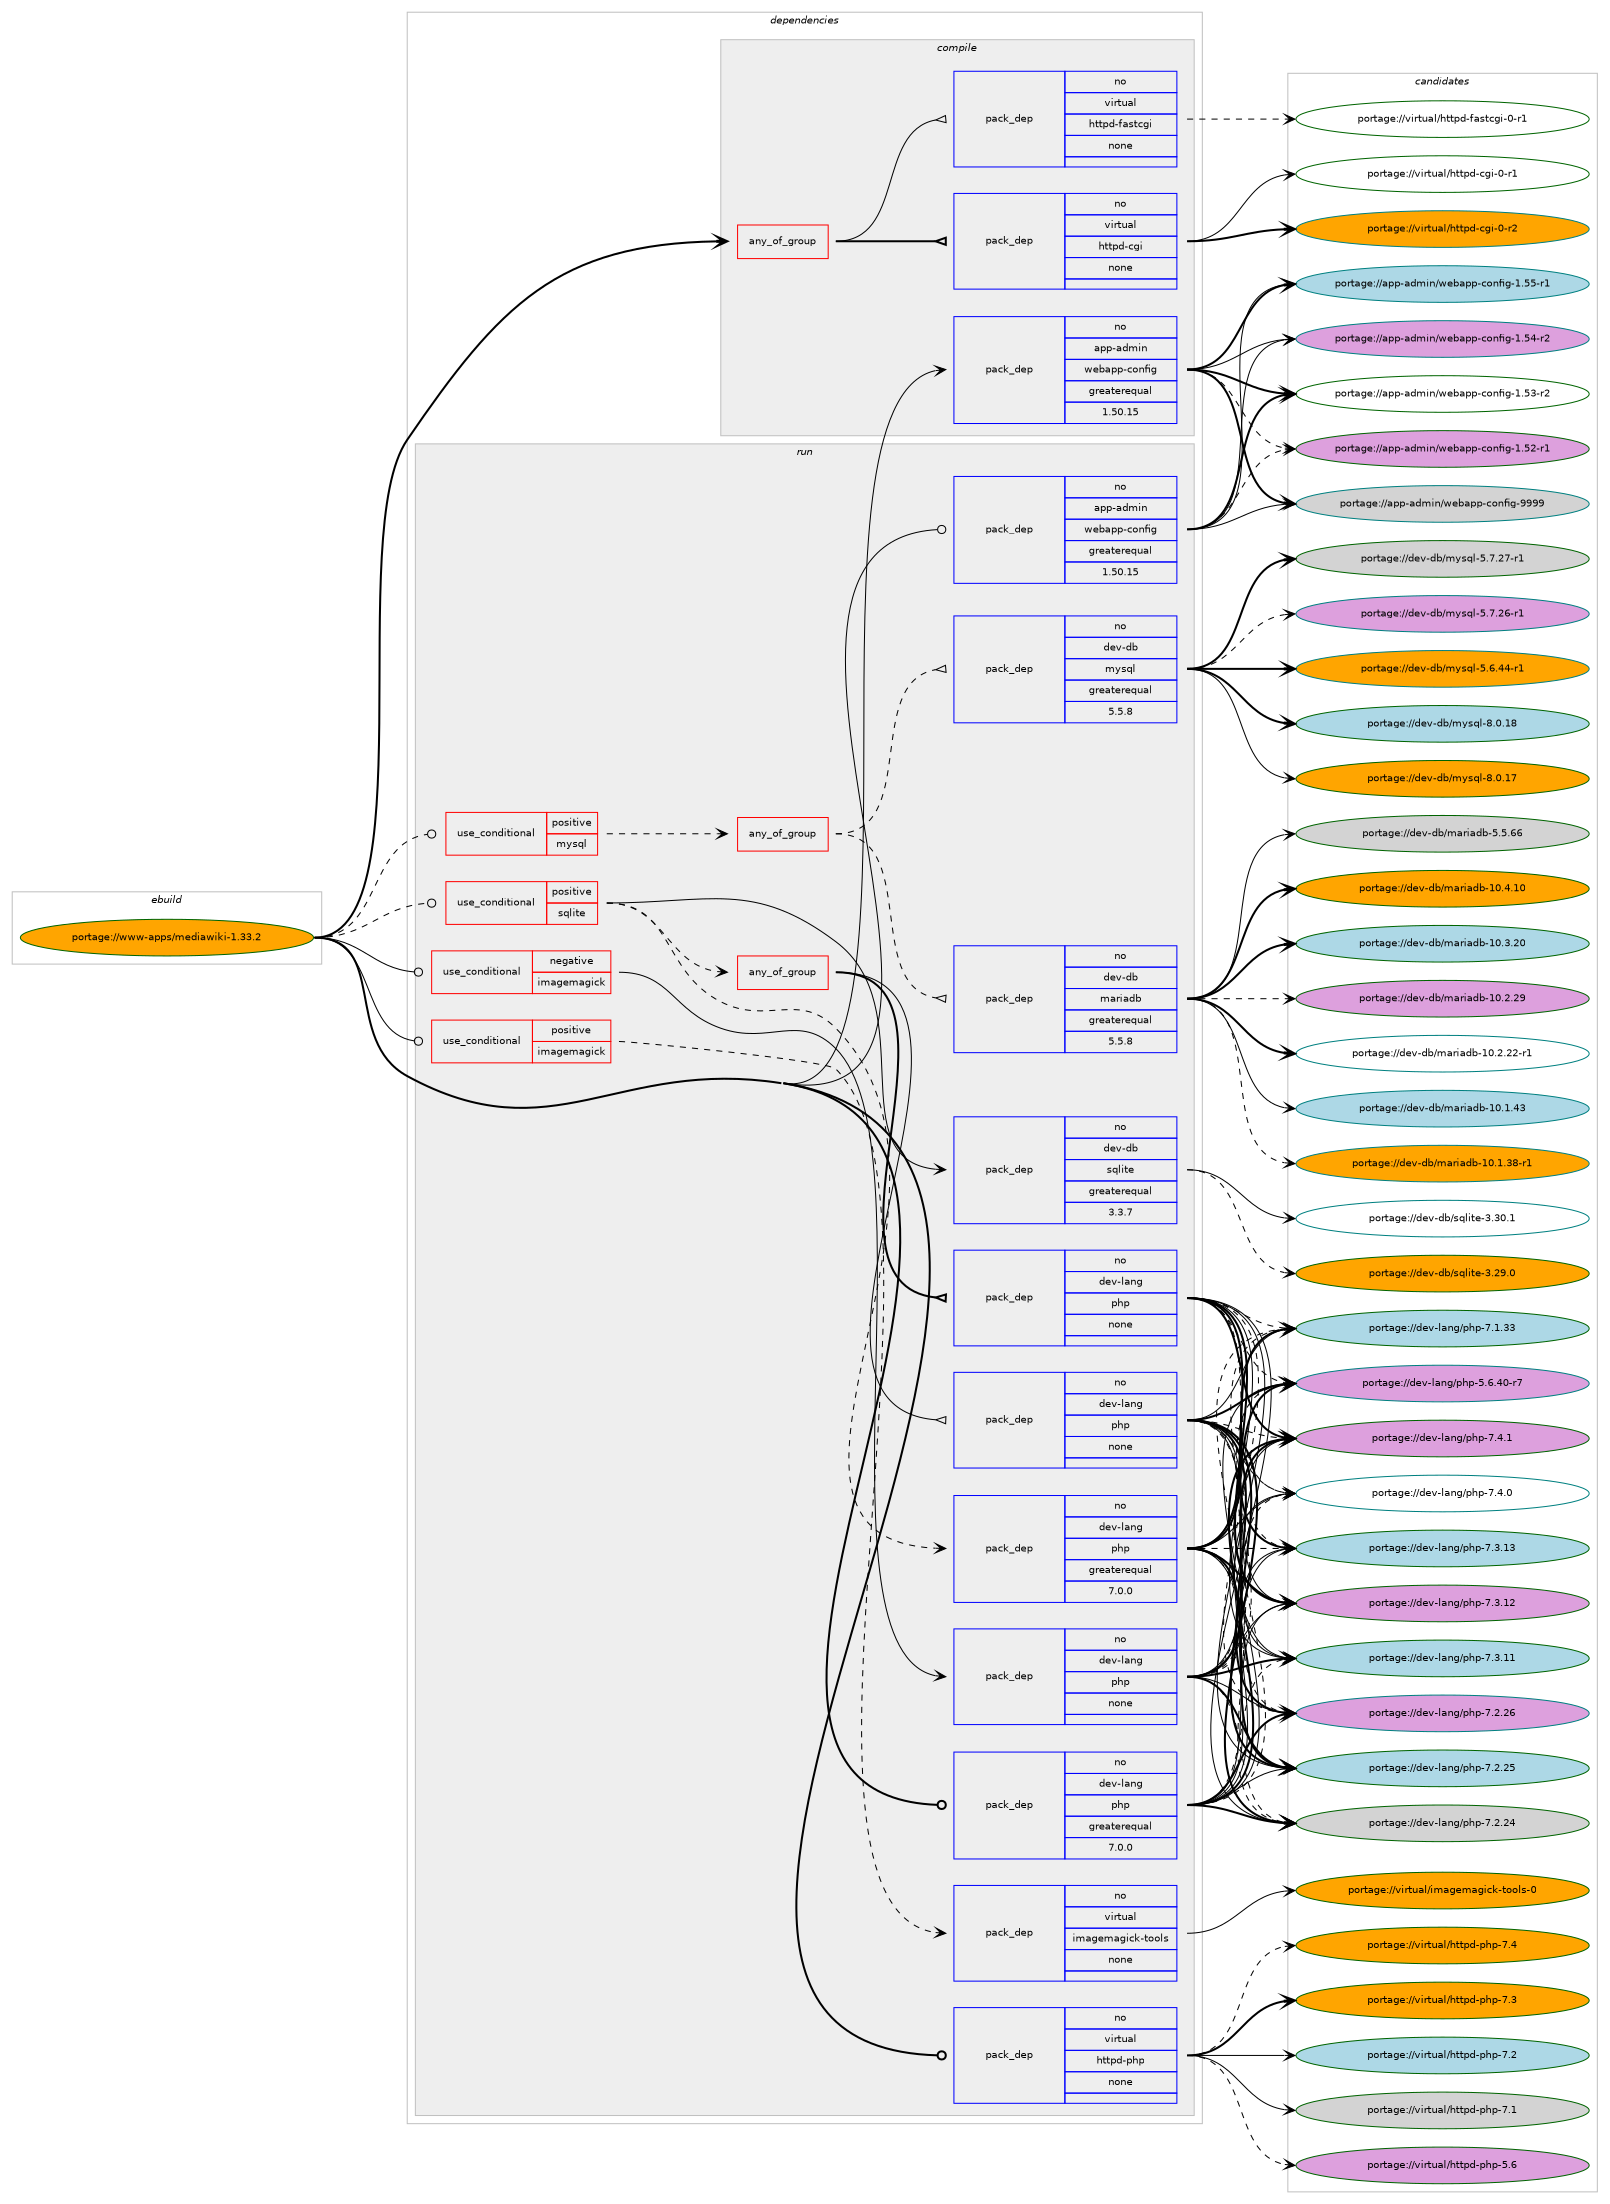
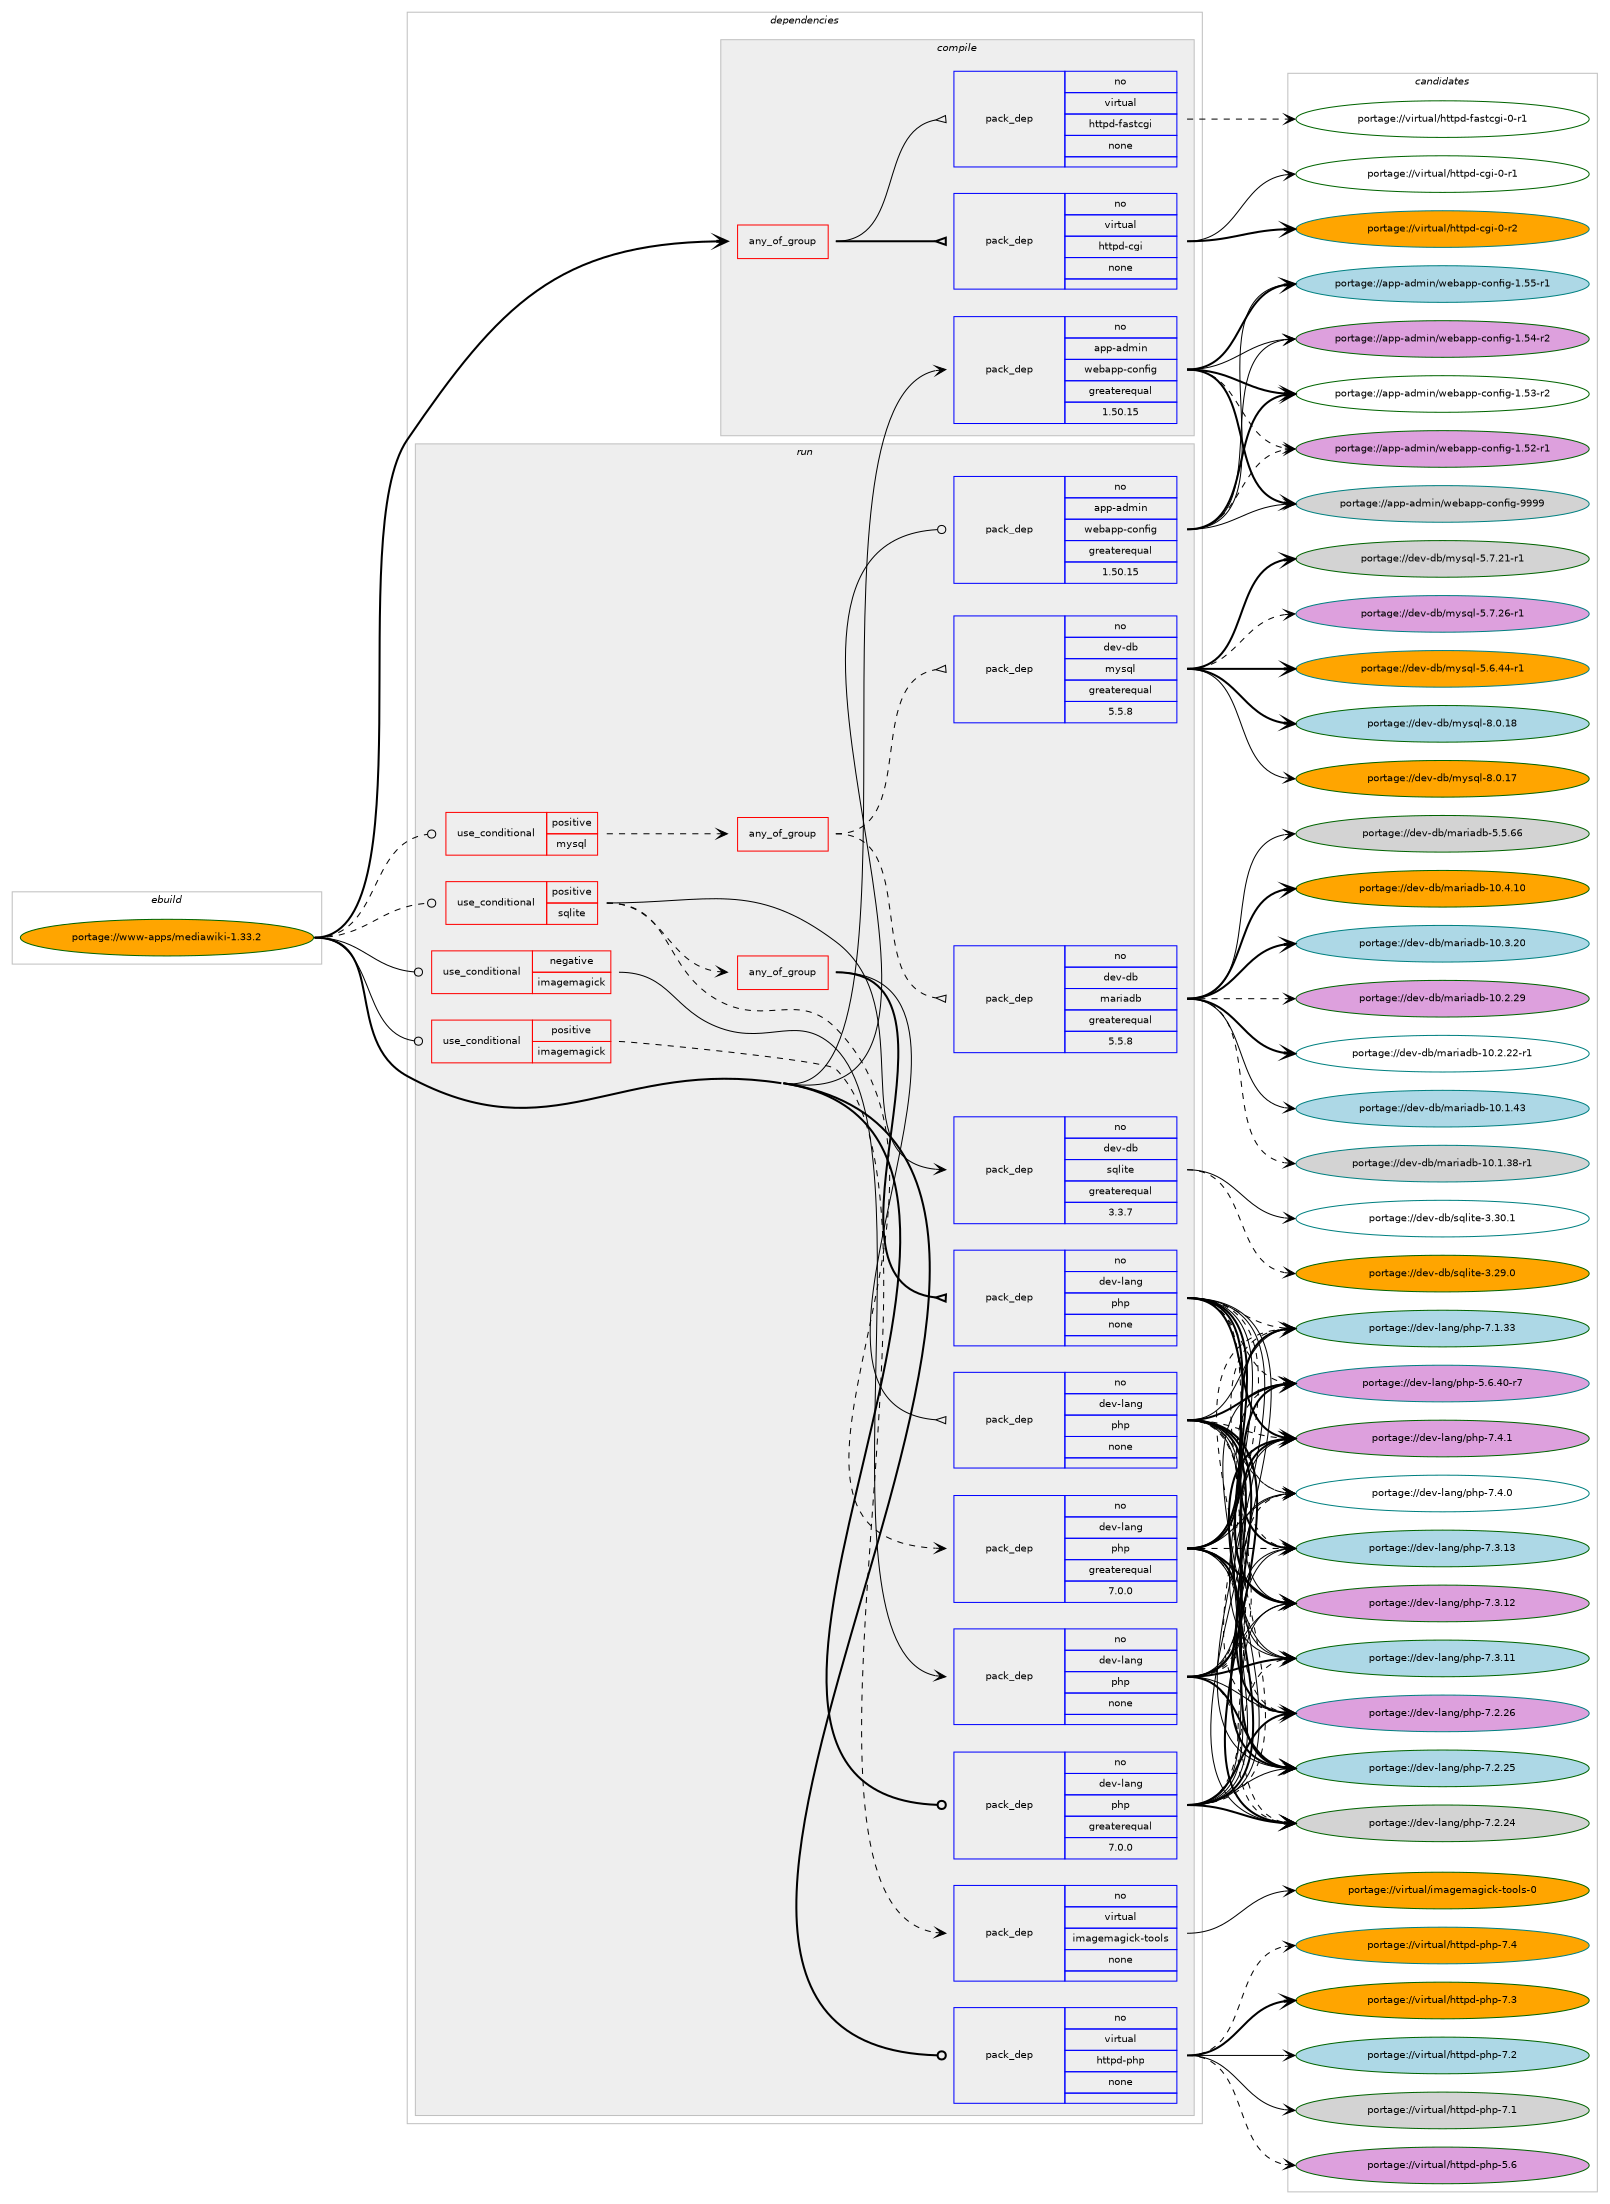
(1443, 339) -> (1443, 339)
(1443, 559) -> (1443, 559)
(1443, 944) -> (1443, 944)
(1443, 1164) -> (1443, 1164)
(1443, 1946) -> (1443, 1946)
